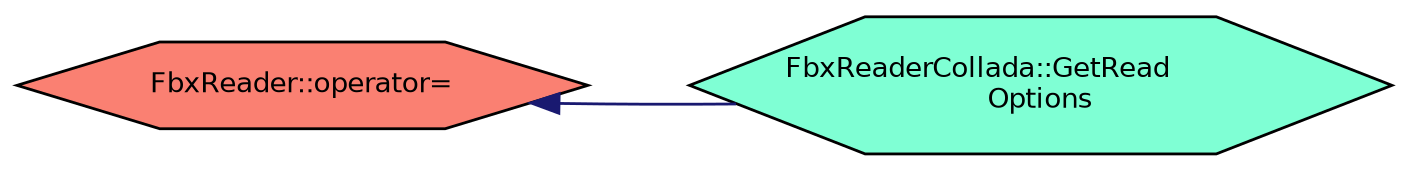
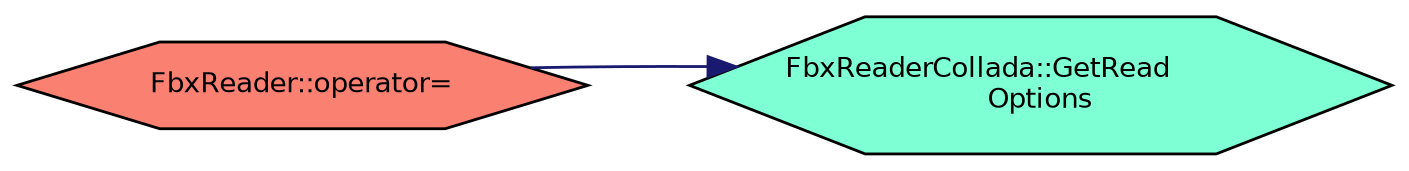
(648, 104) -> (619, 67)
